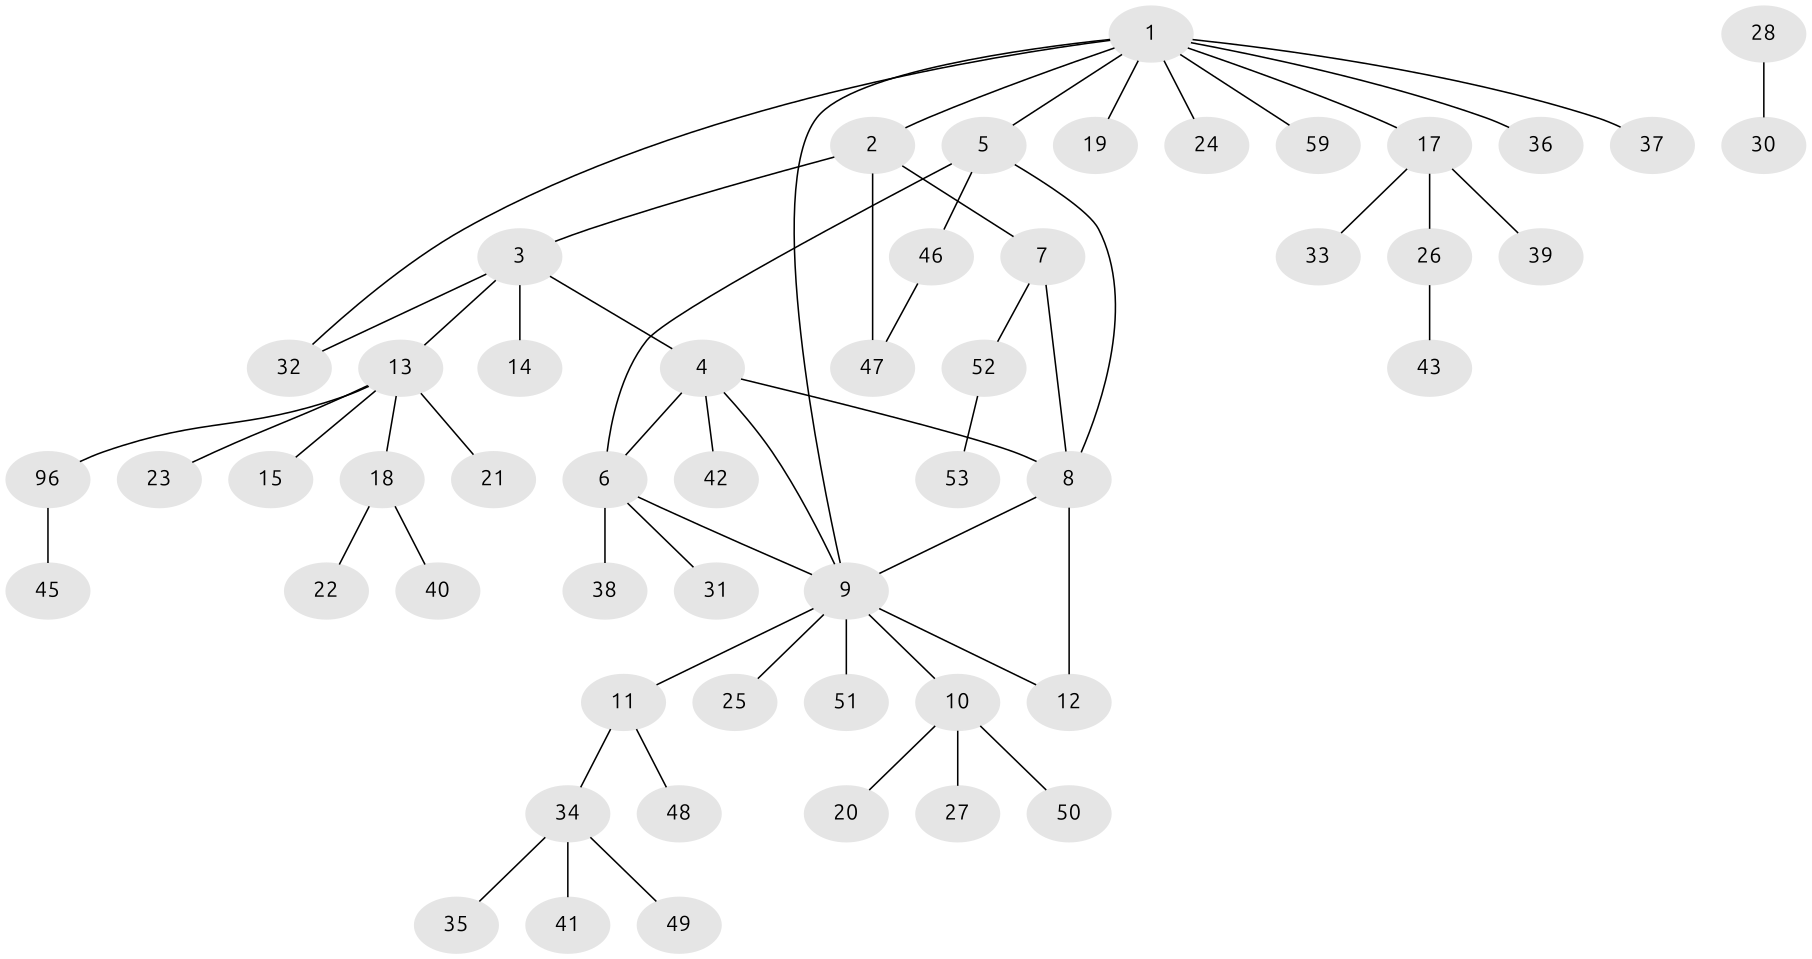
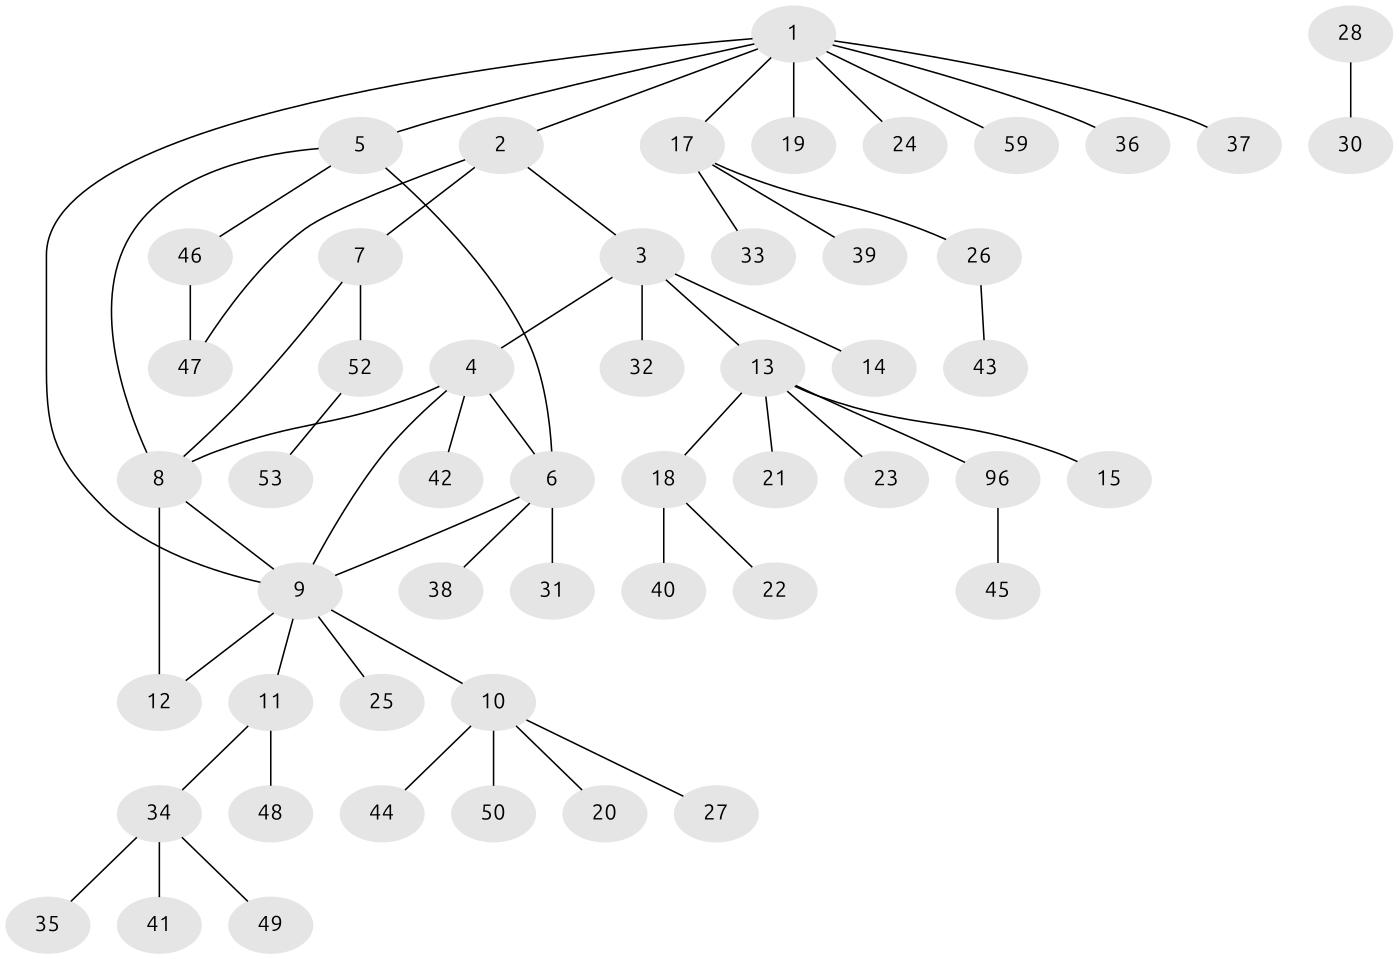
(687, 134) -> none
(846, 702) -> none
none -> (382, 814)
